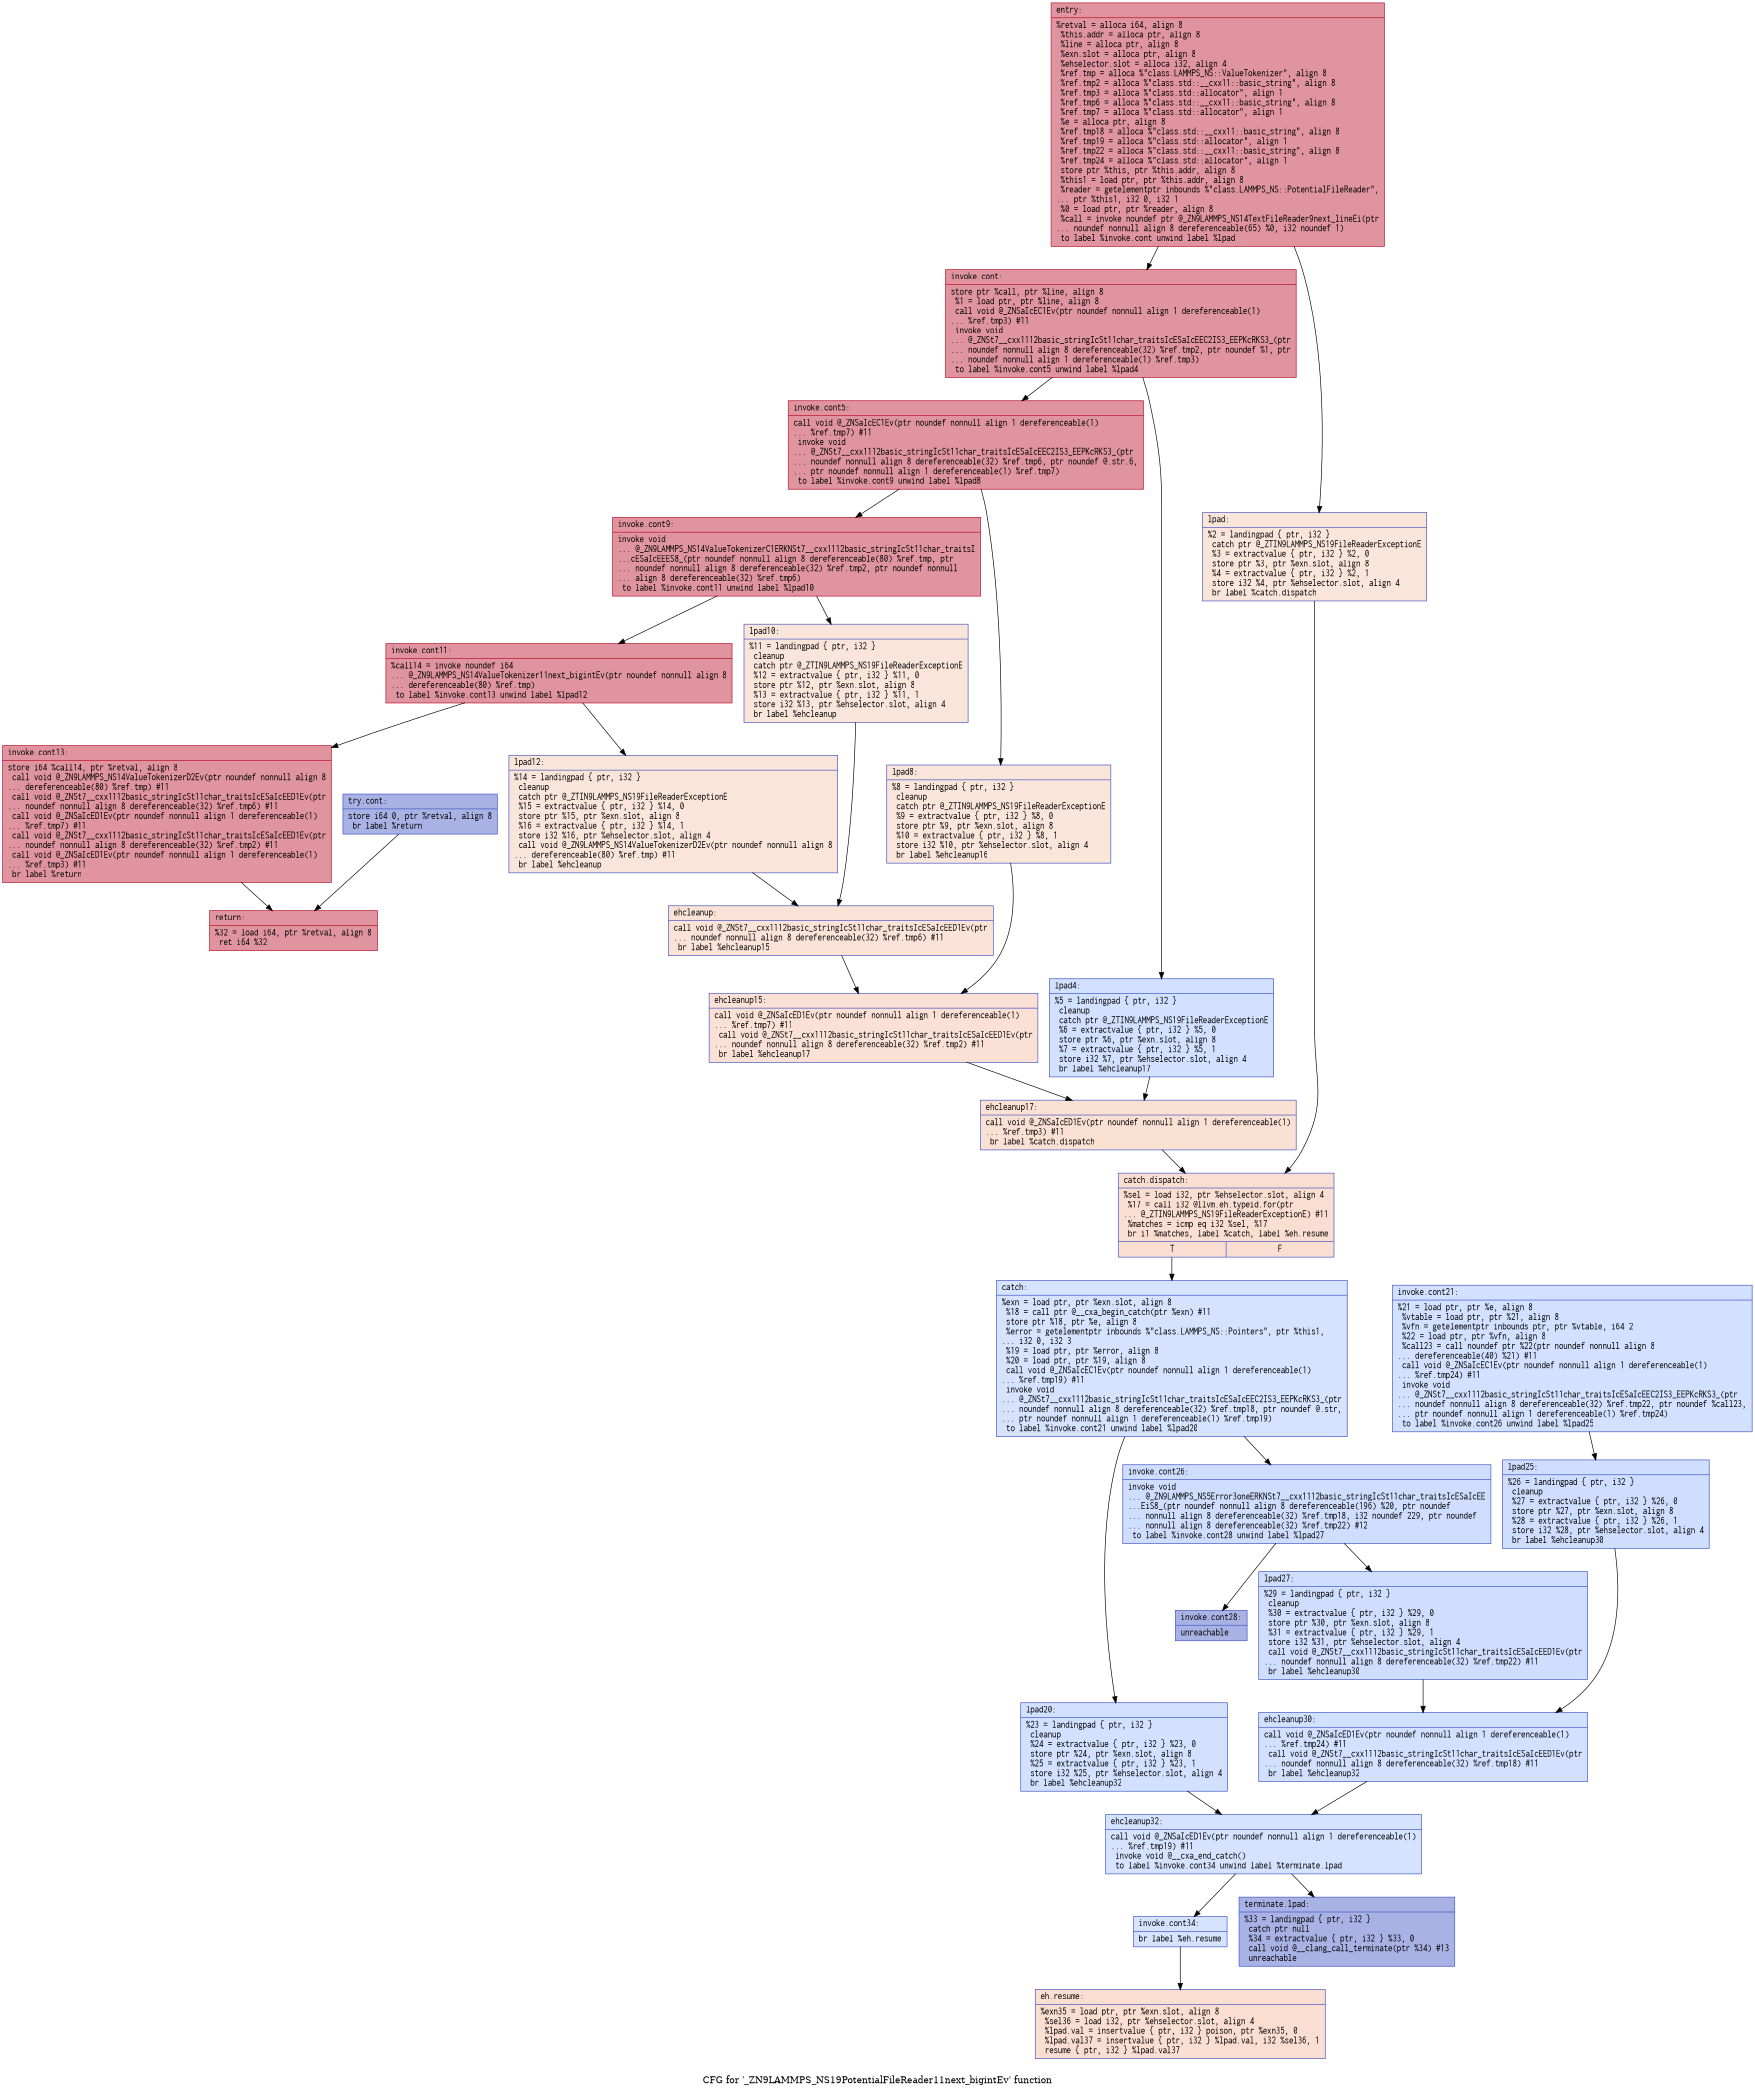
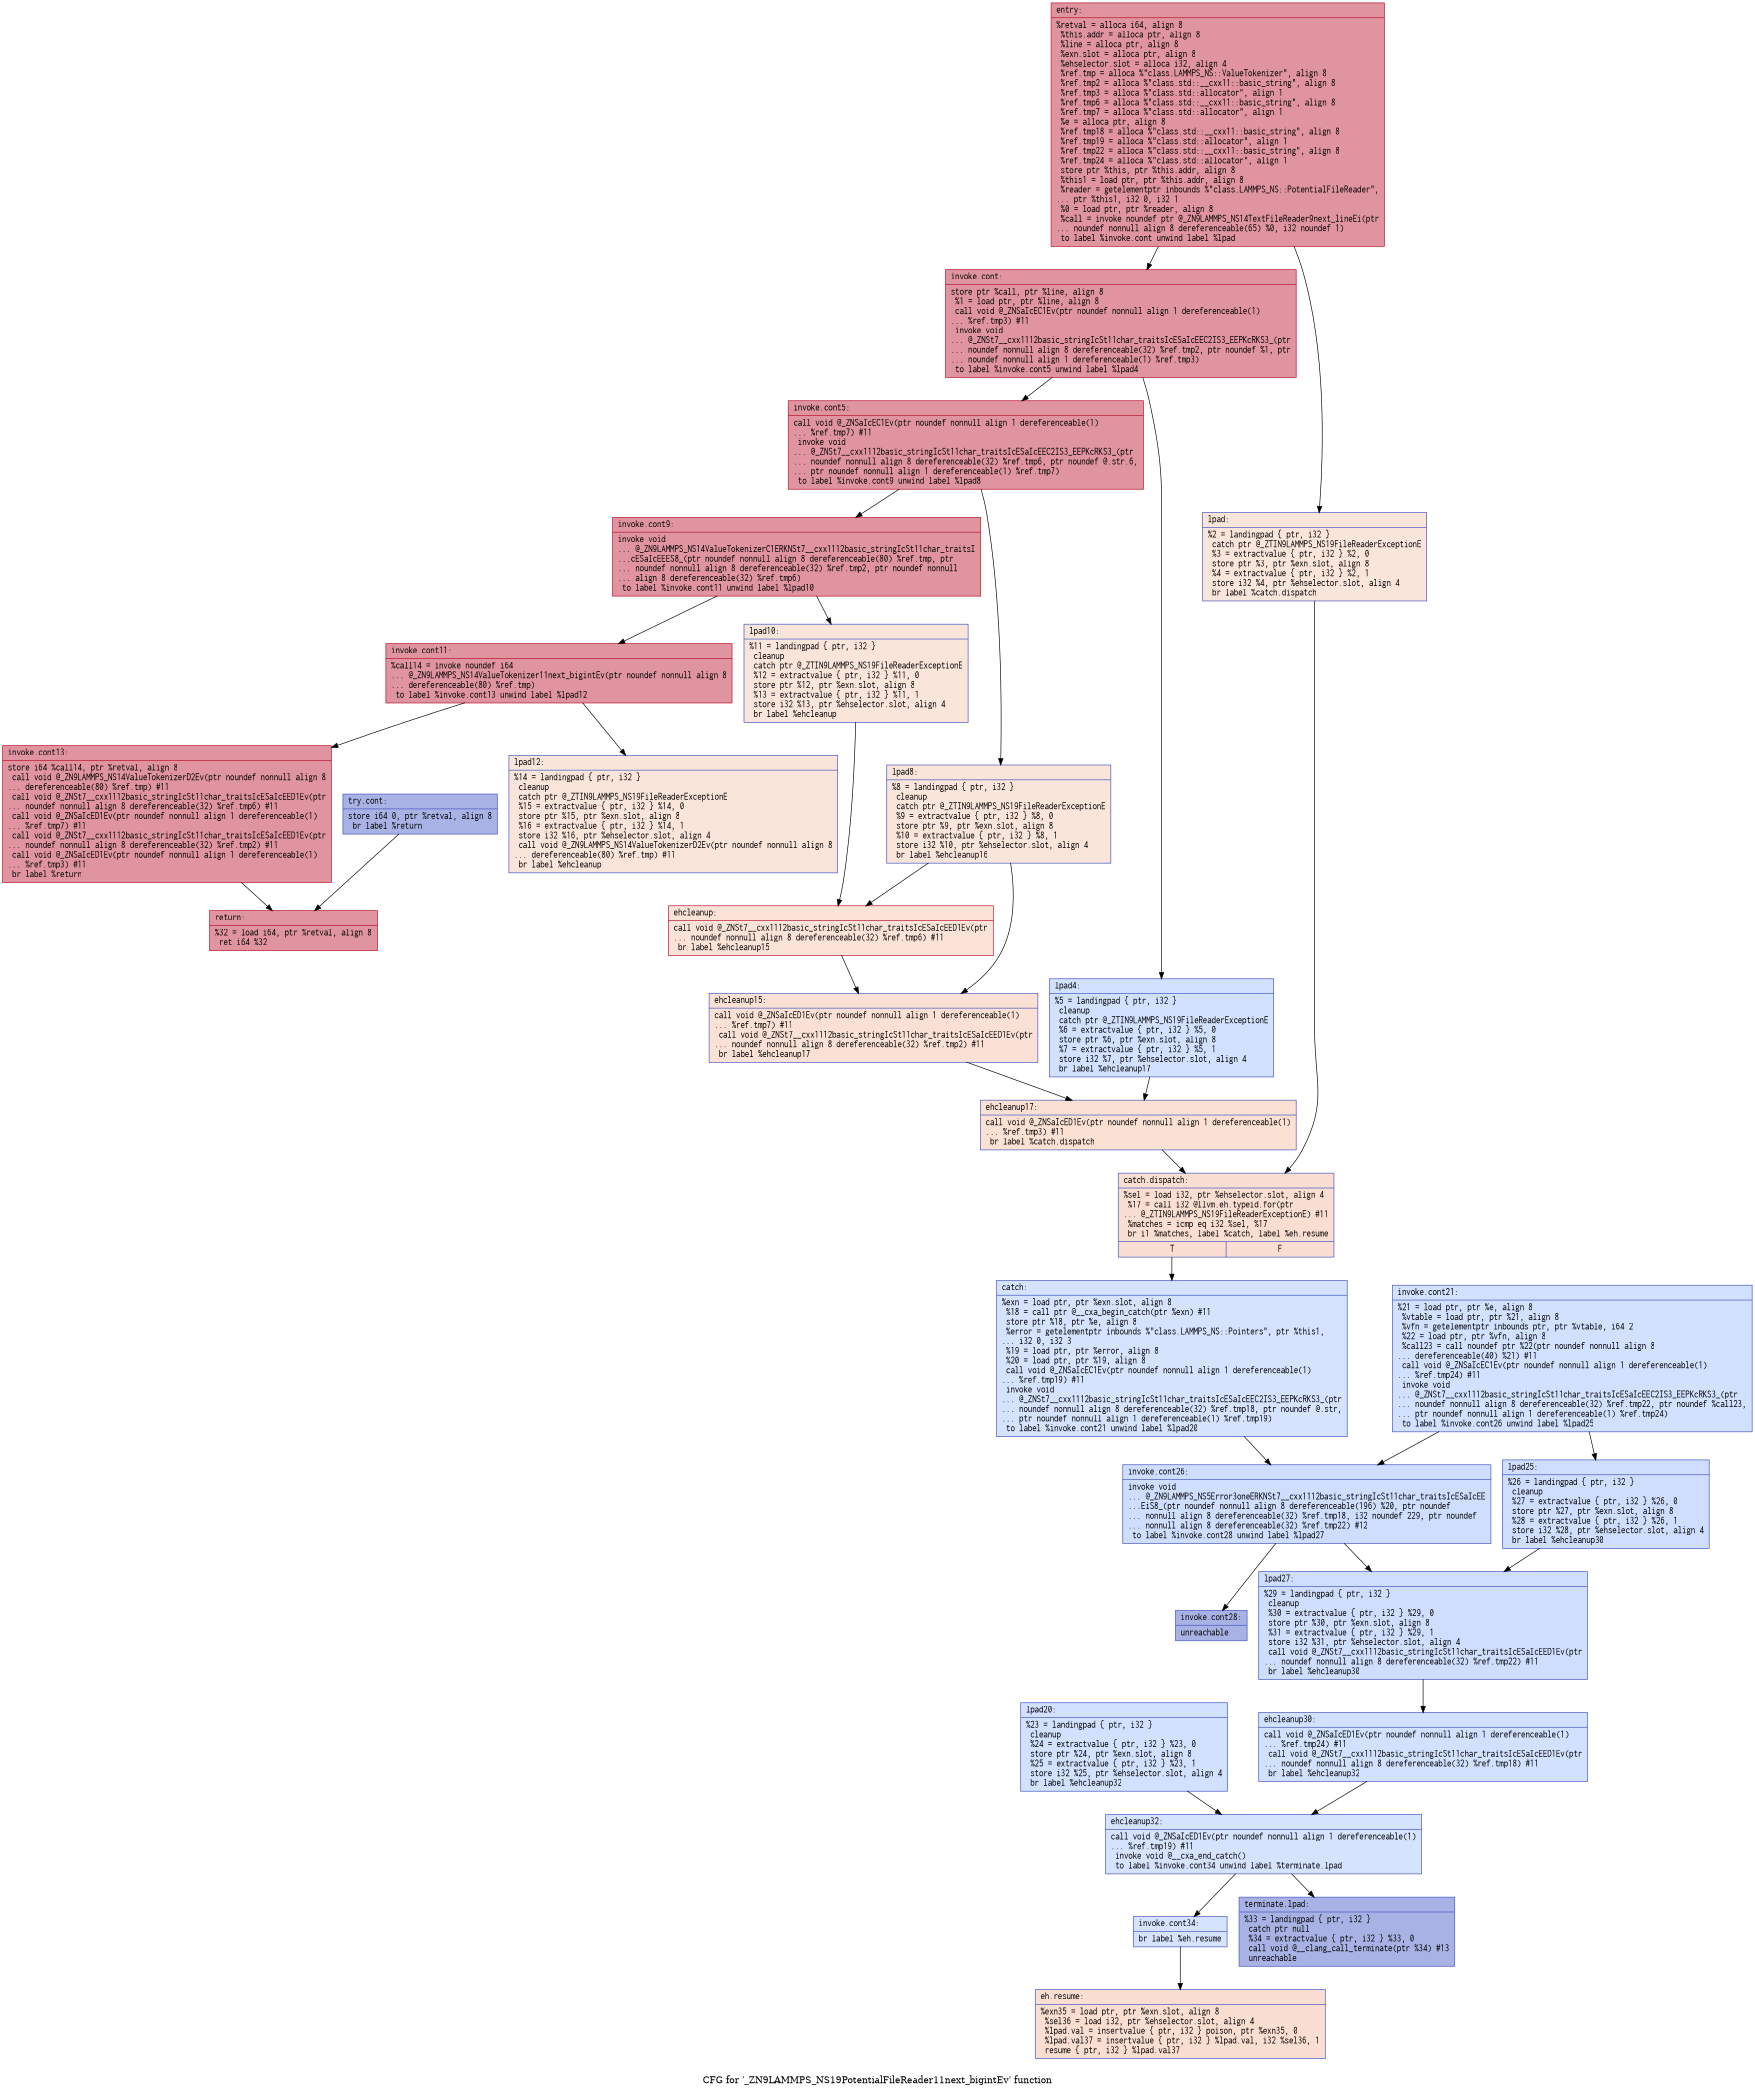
(773, 887) -> (900, 883)
(831, 931) -> (831, 931)
none -> (1411, 1447)
(1105, 1566) -> none
(1612, 1638) -> (1525, 1558)
